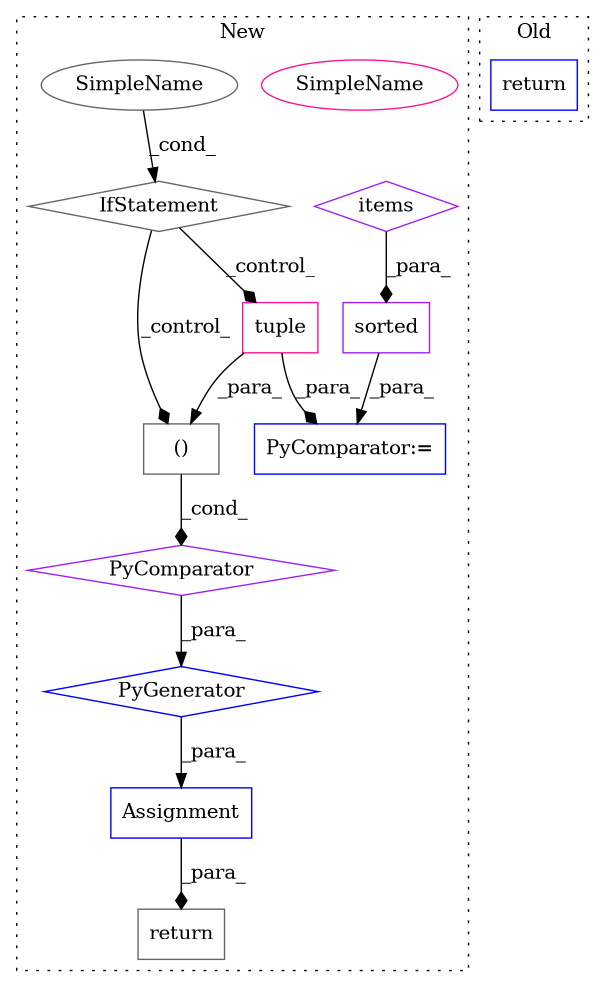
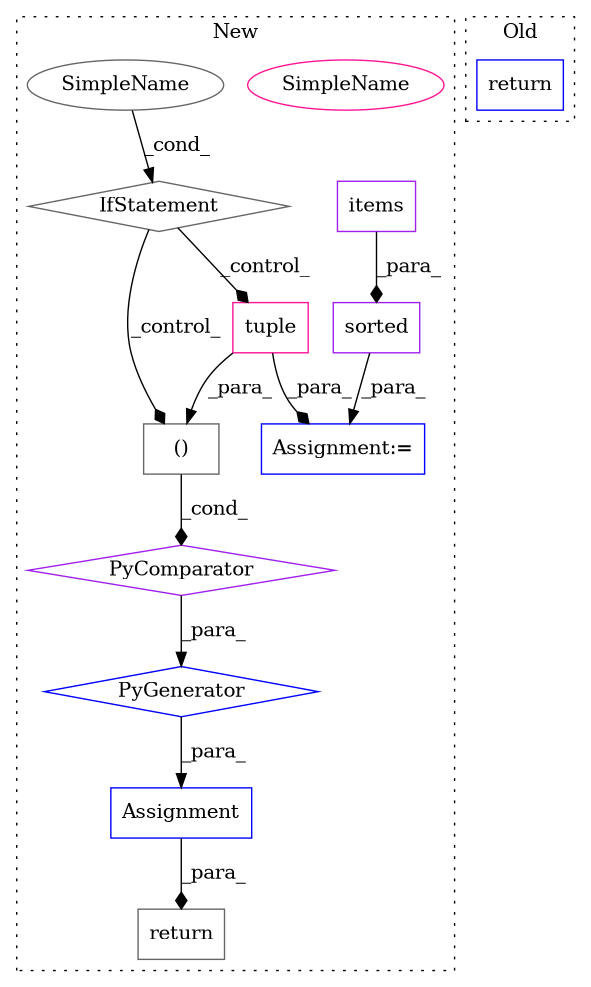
(386, 206) -> (377, 206)
(350, 449) -> (343, 449)
